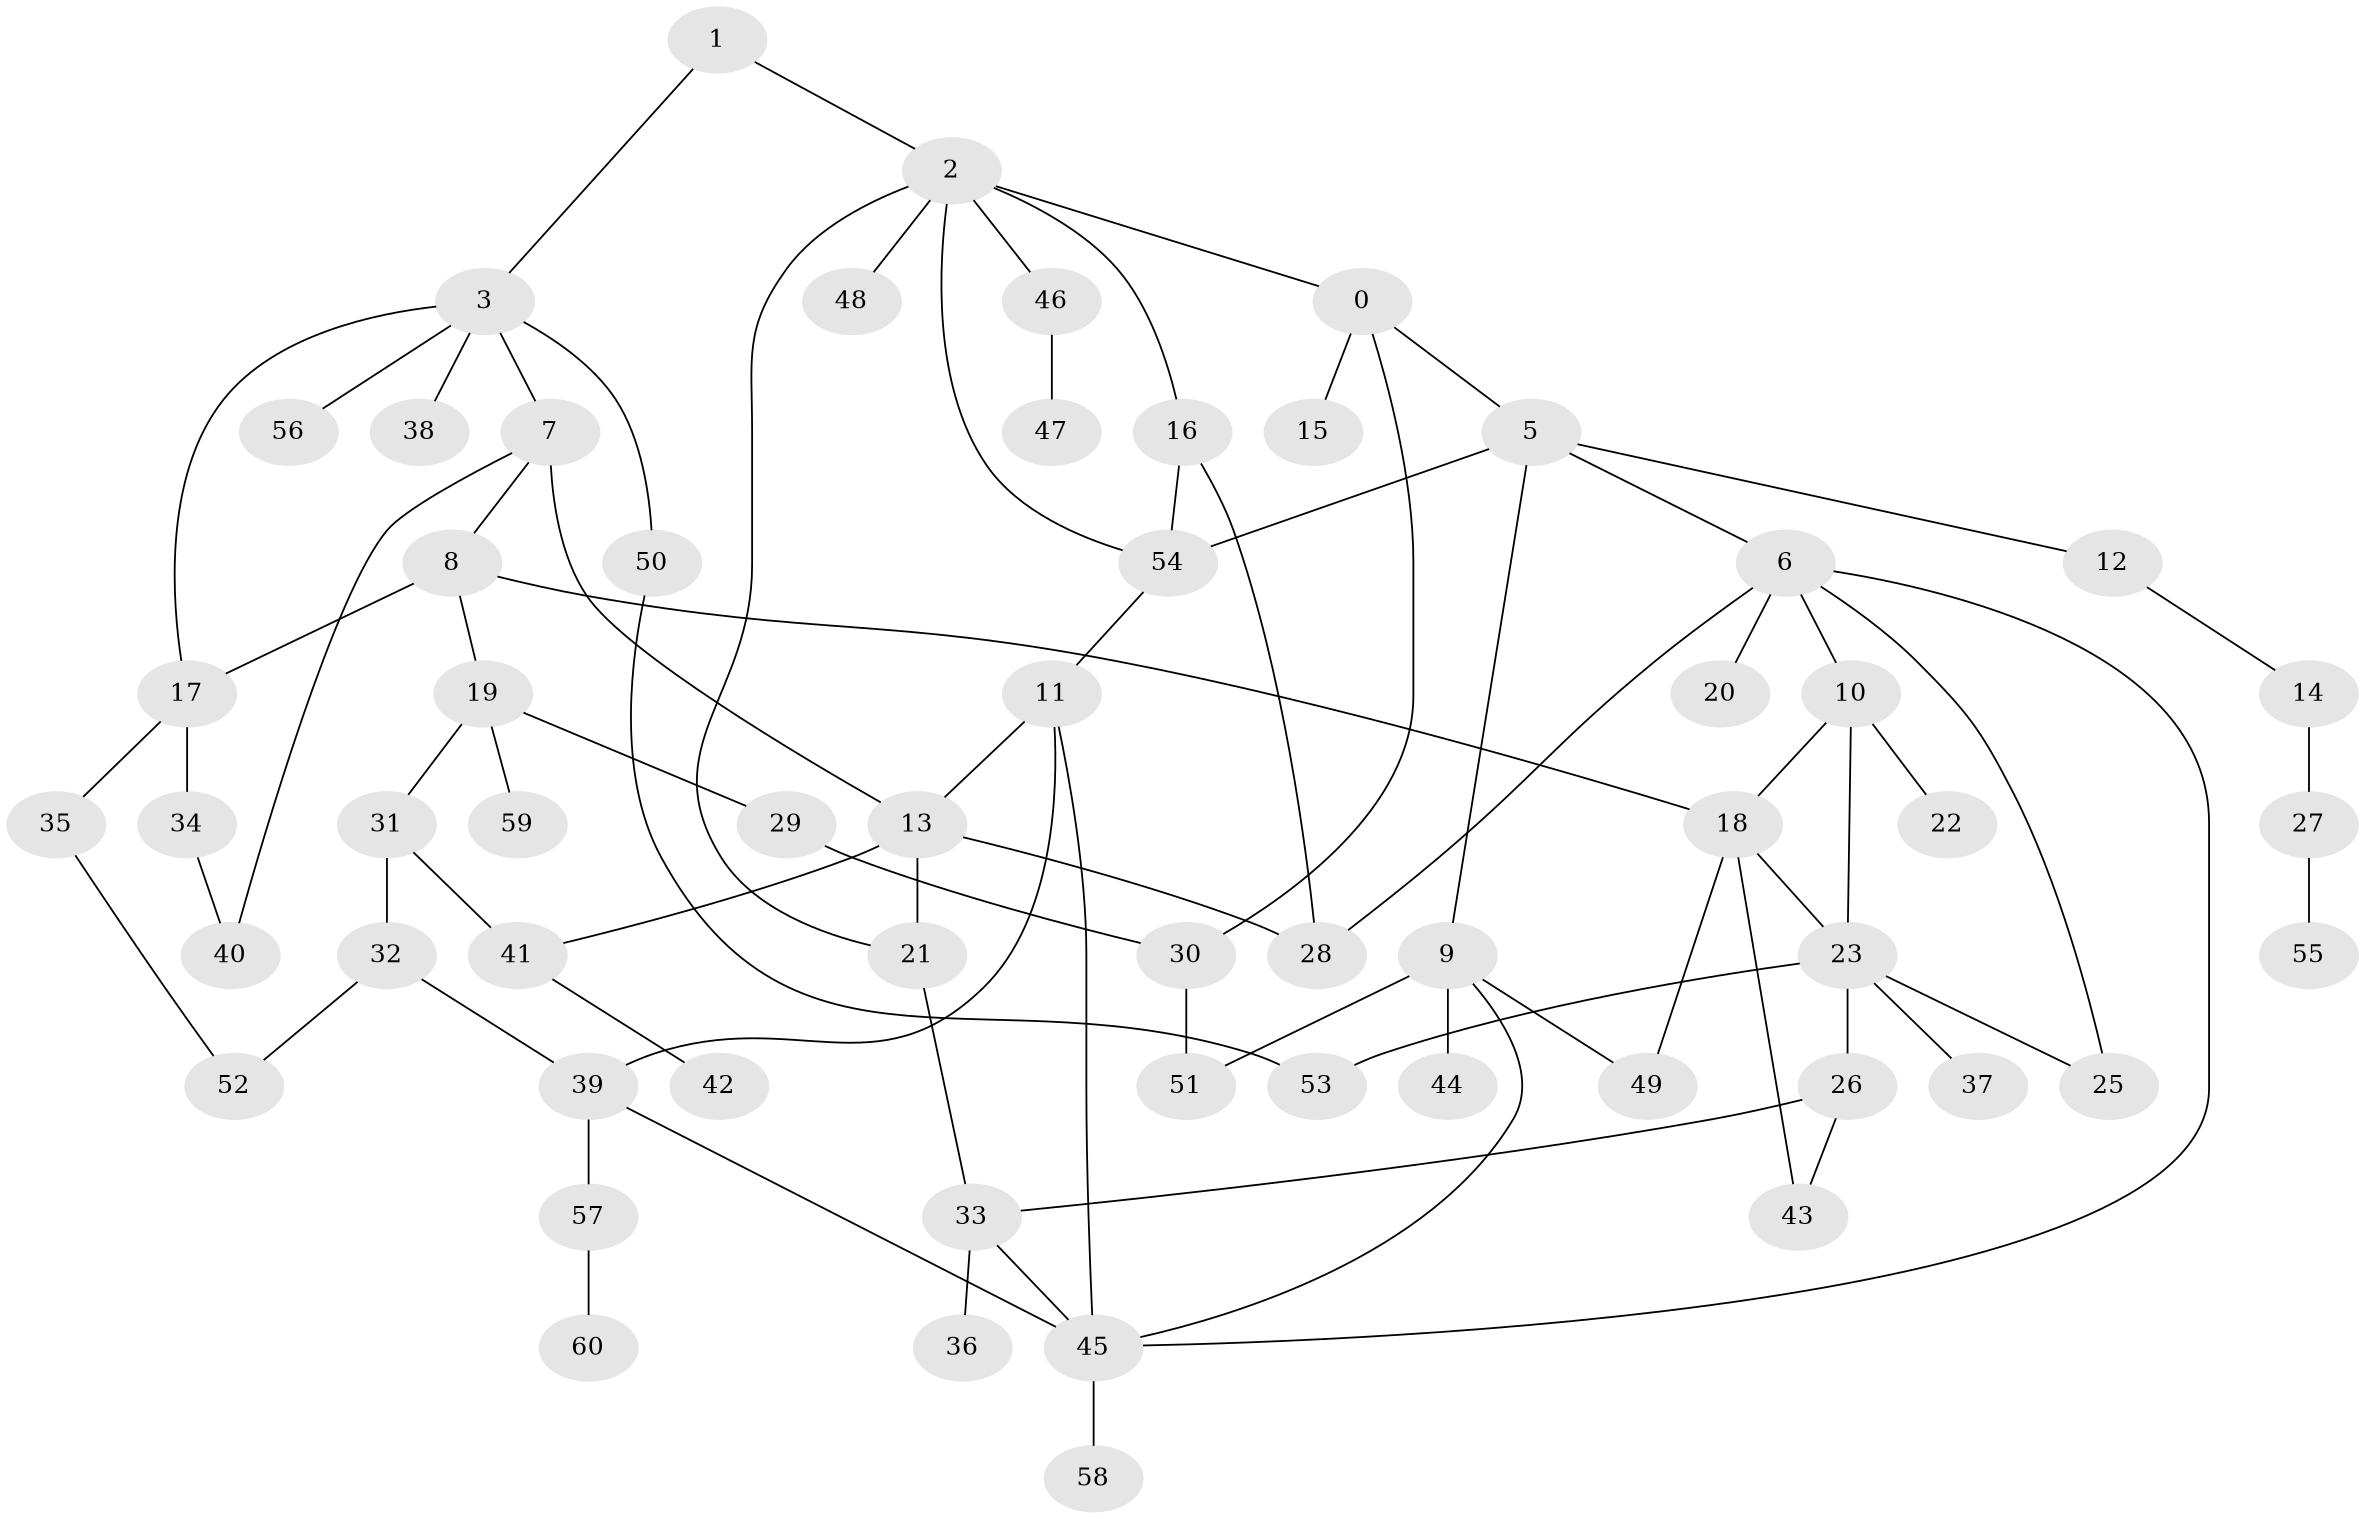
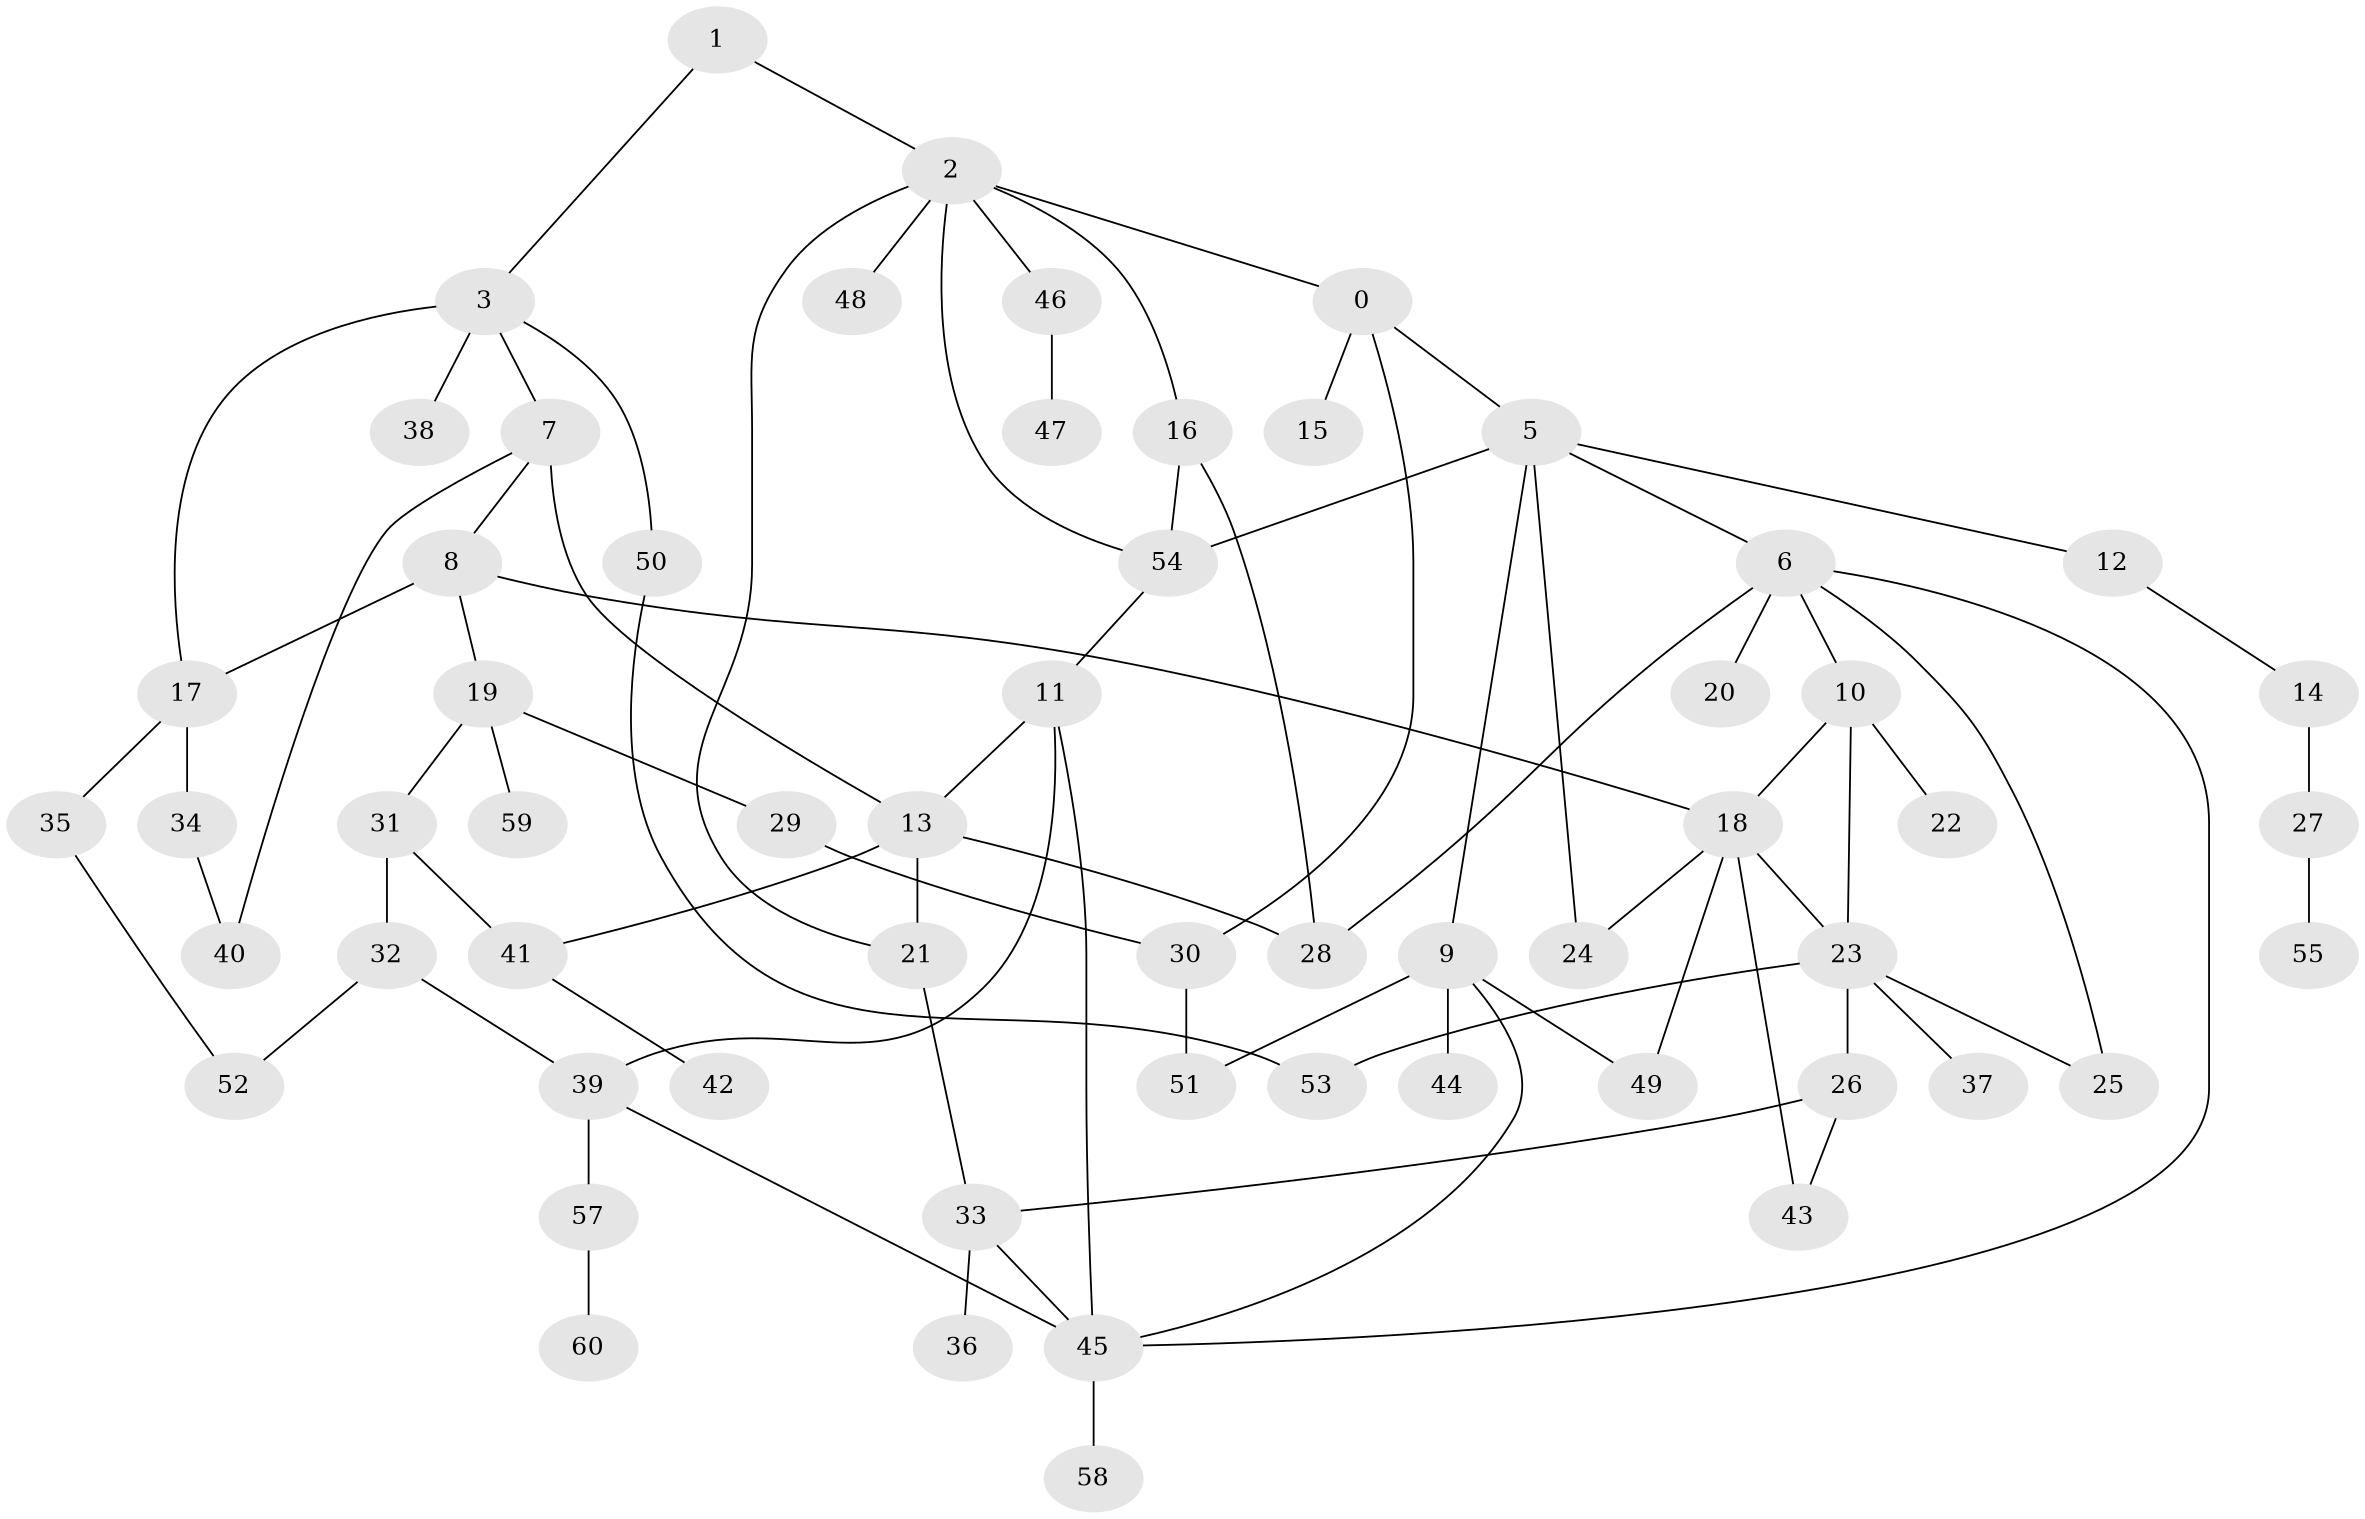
(289, 432) -> none
none -> (1579, 956)
